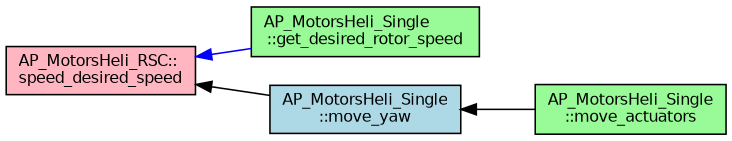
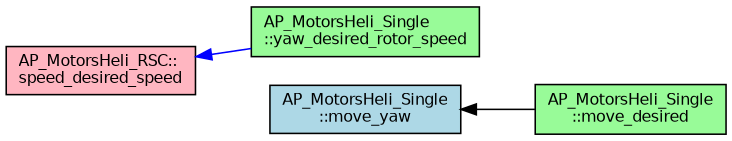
(365, 32) -> (365, 32)
(241, 91) -> none
(631, 109) -> (631, 109)
